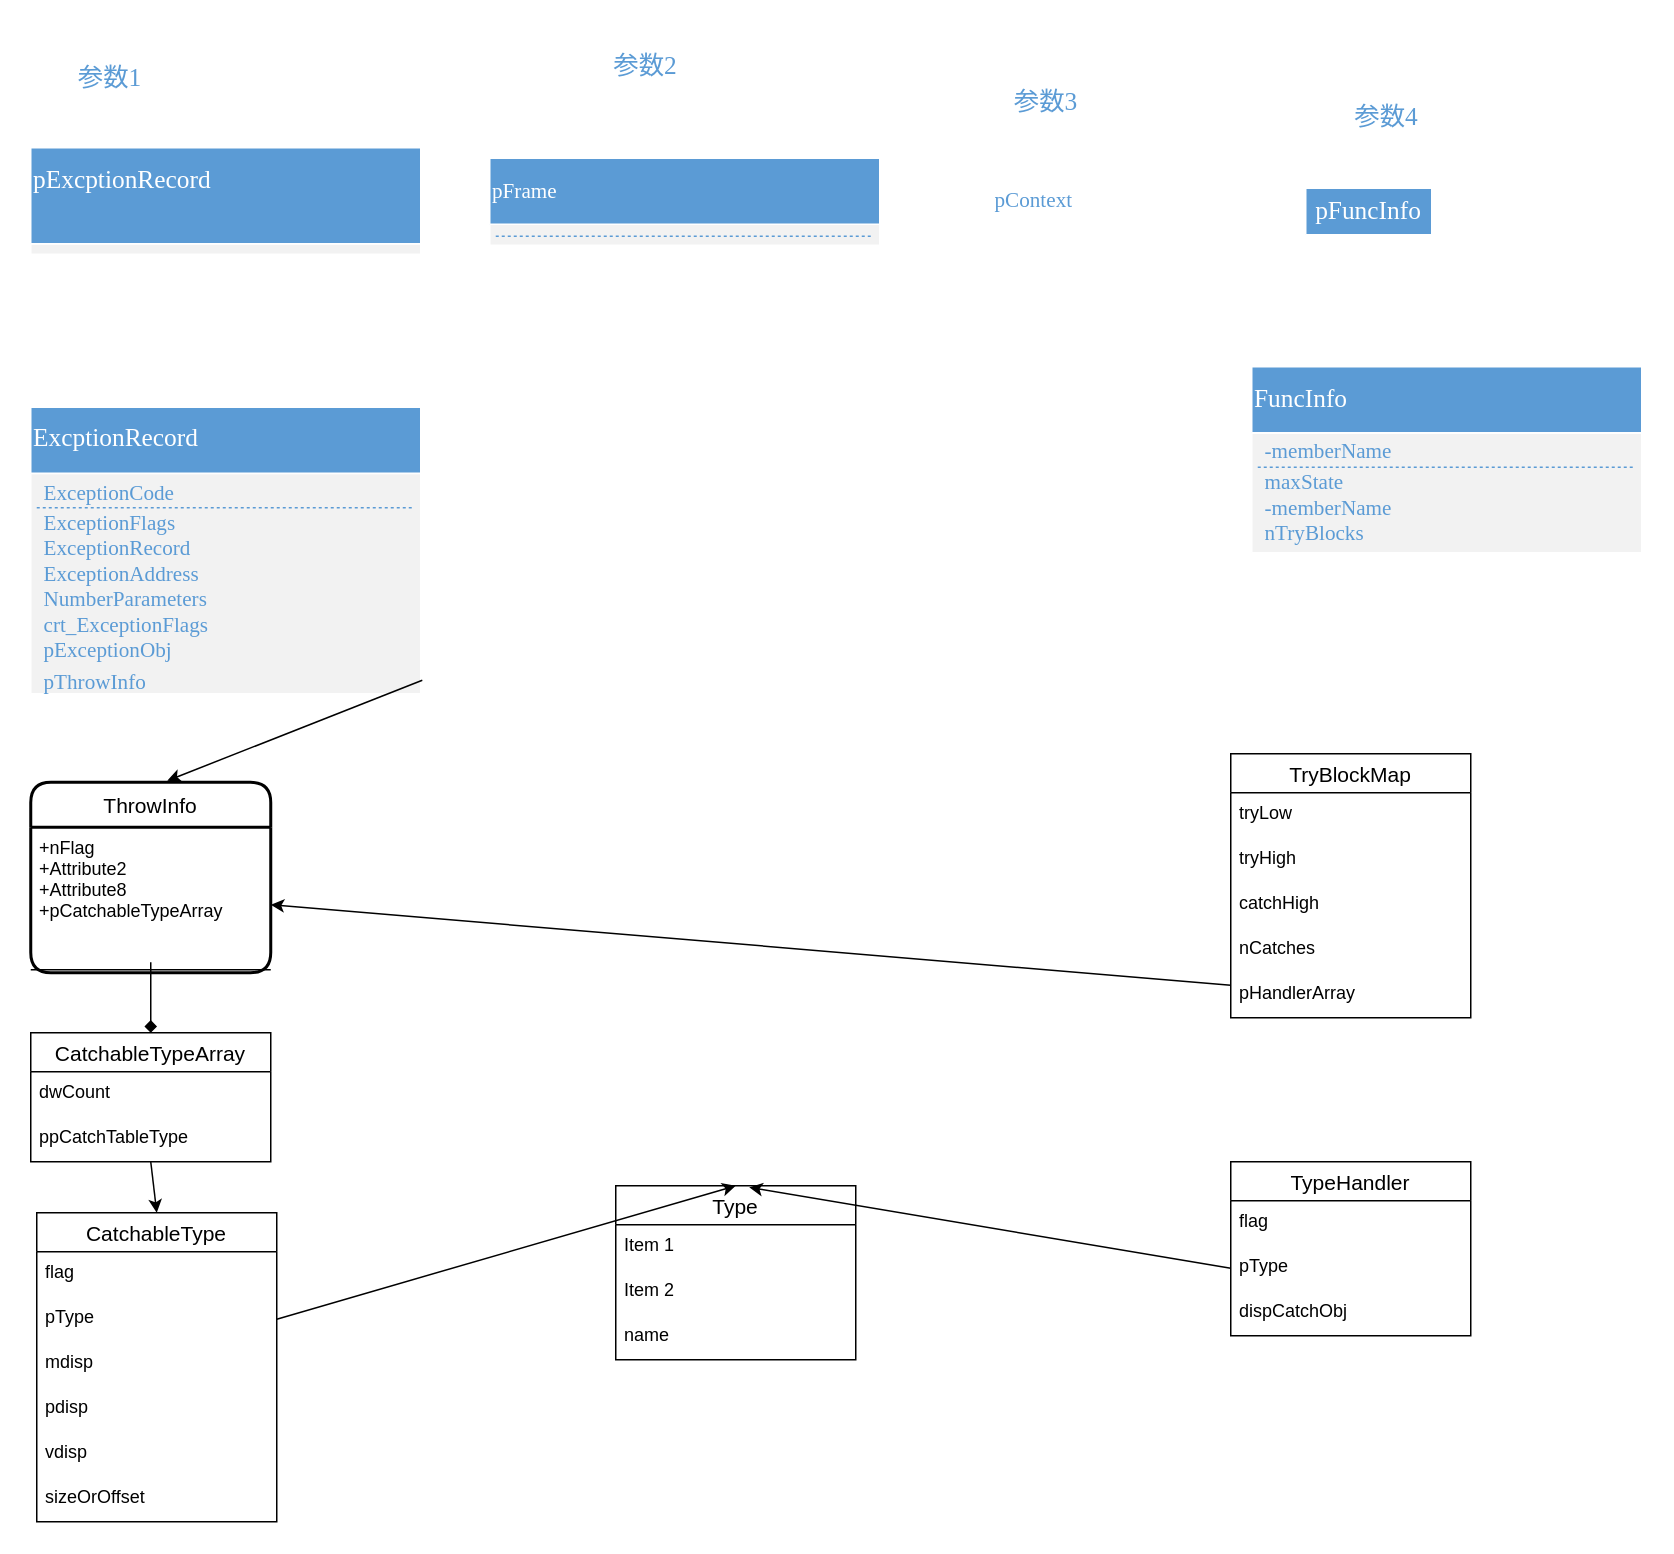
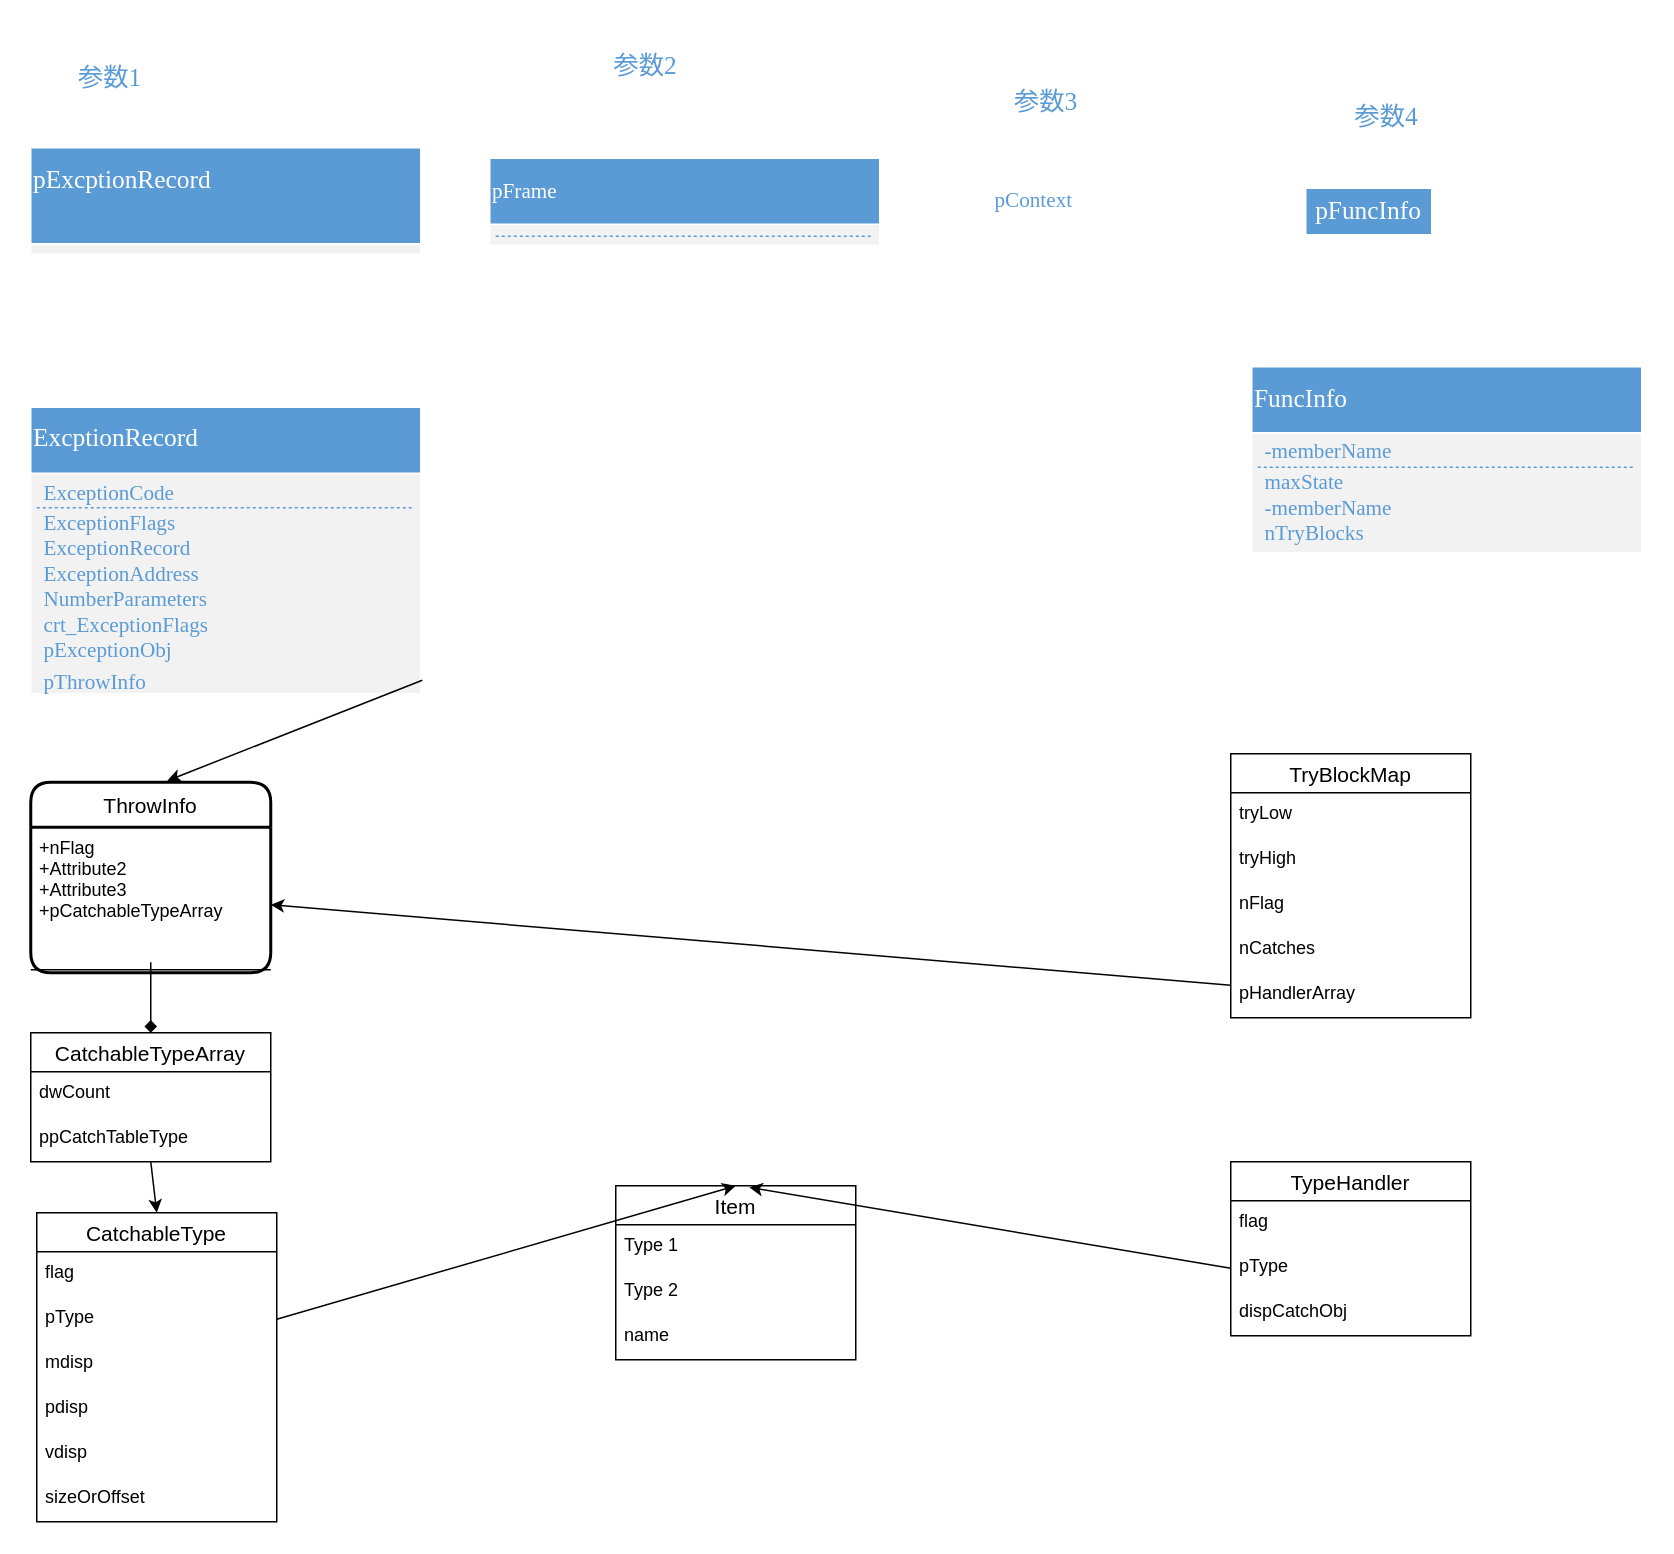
(67, 848) -> (67, 848)
(1282, 903) -> (1262, 903)
(735, 1207) -> (735, 1207)
(652, 1245) -> (652, 1245)
(652, 1290) -> (652, 1290)
